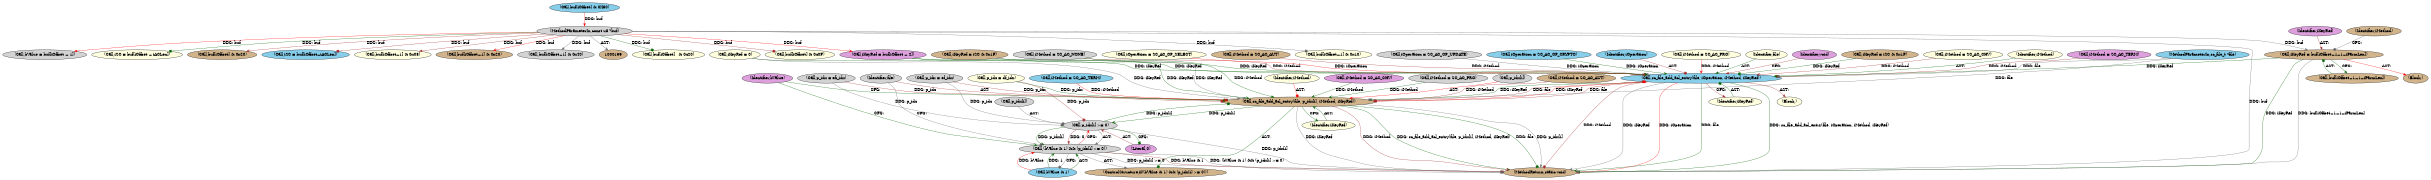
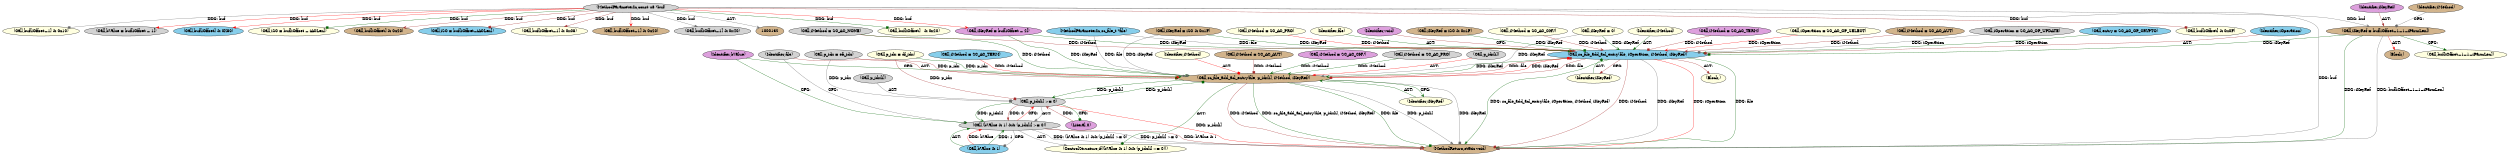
(585, 18) -> (410, 15)
(613, 55) -> (770, 31)
(1539, 55) -> (2125, 31)
(2326, 69) -> none
(935, 78) -> none
(2352, 78) -> (2461, 55)
(1128, 137) -> (1068, 114)
(1304, 165) -> (1237, 141)
(1156, 173) -> (1115, 149)
